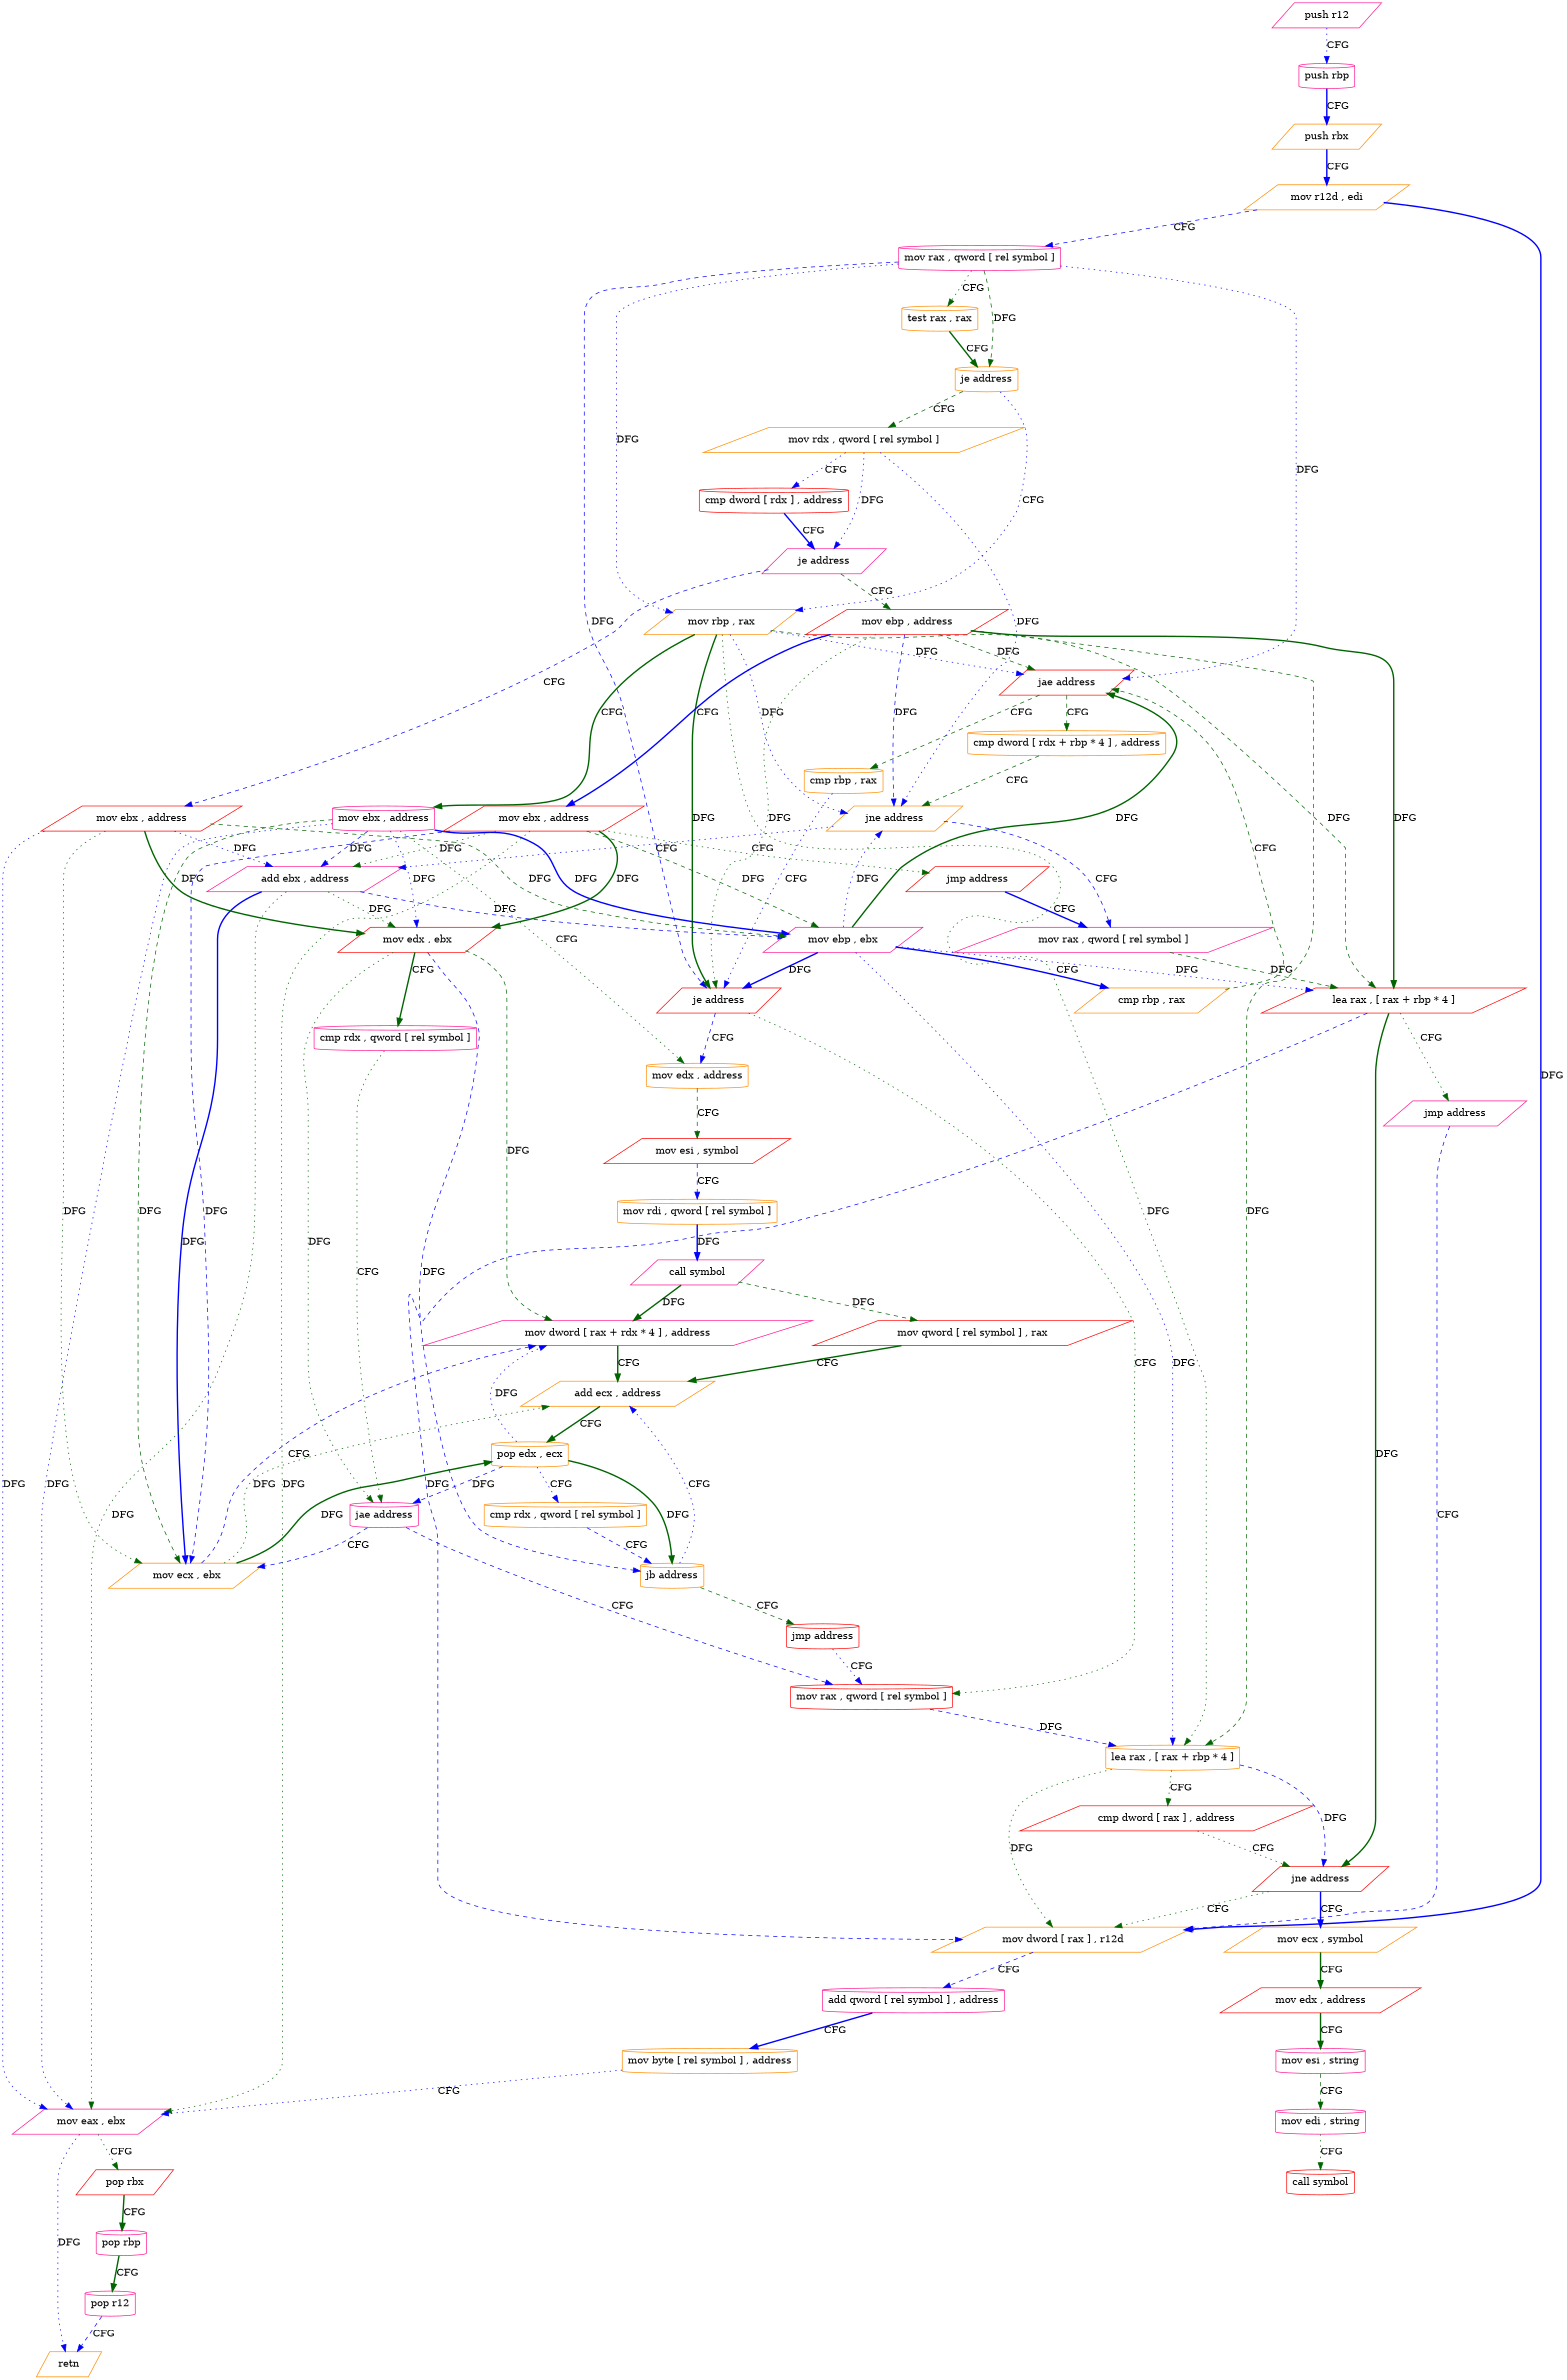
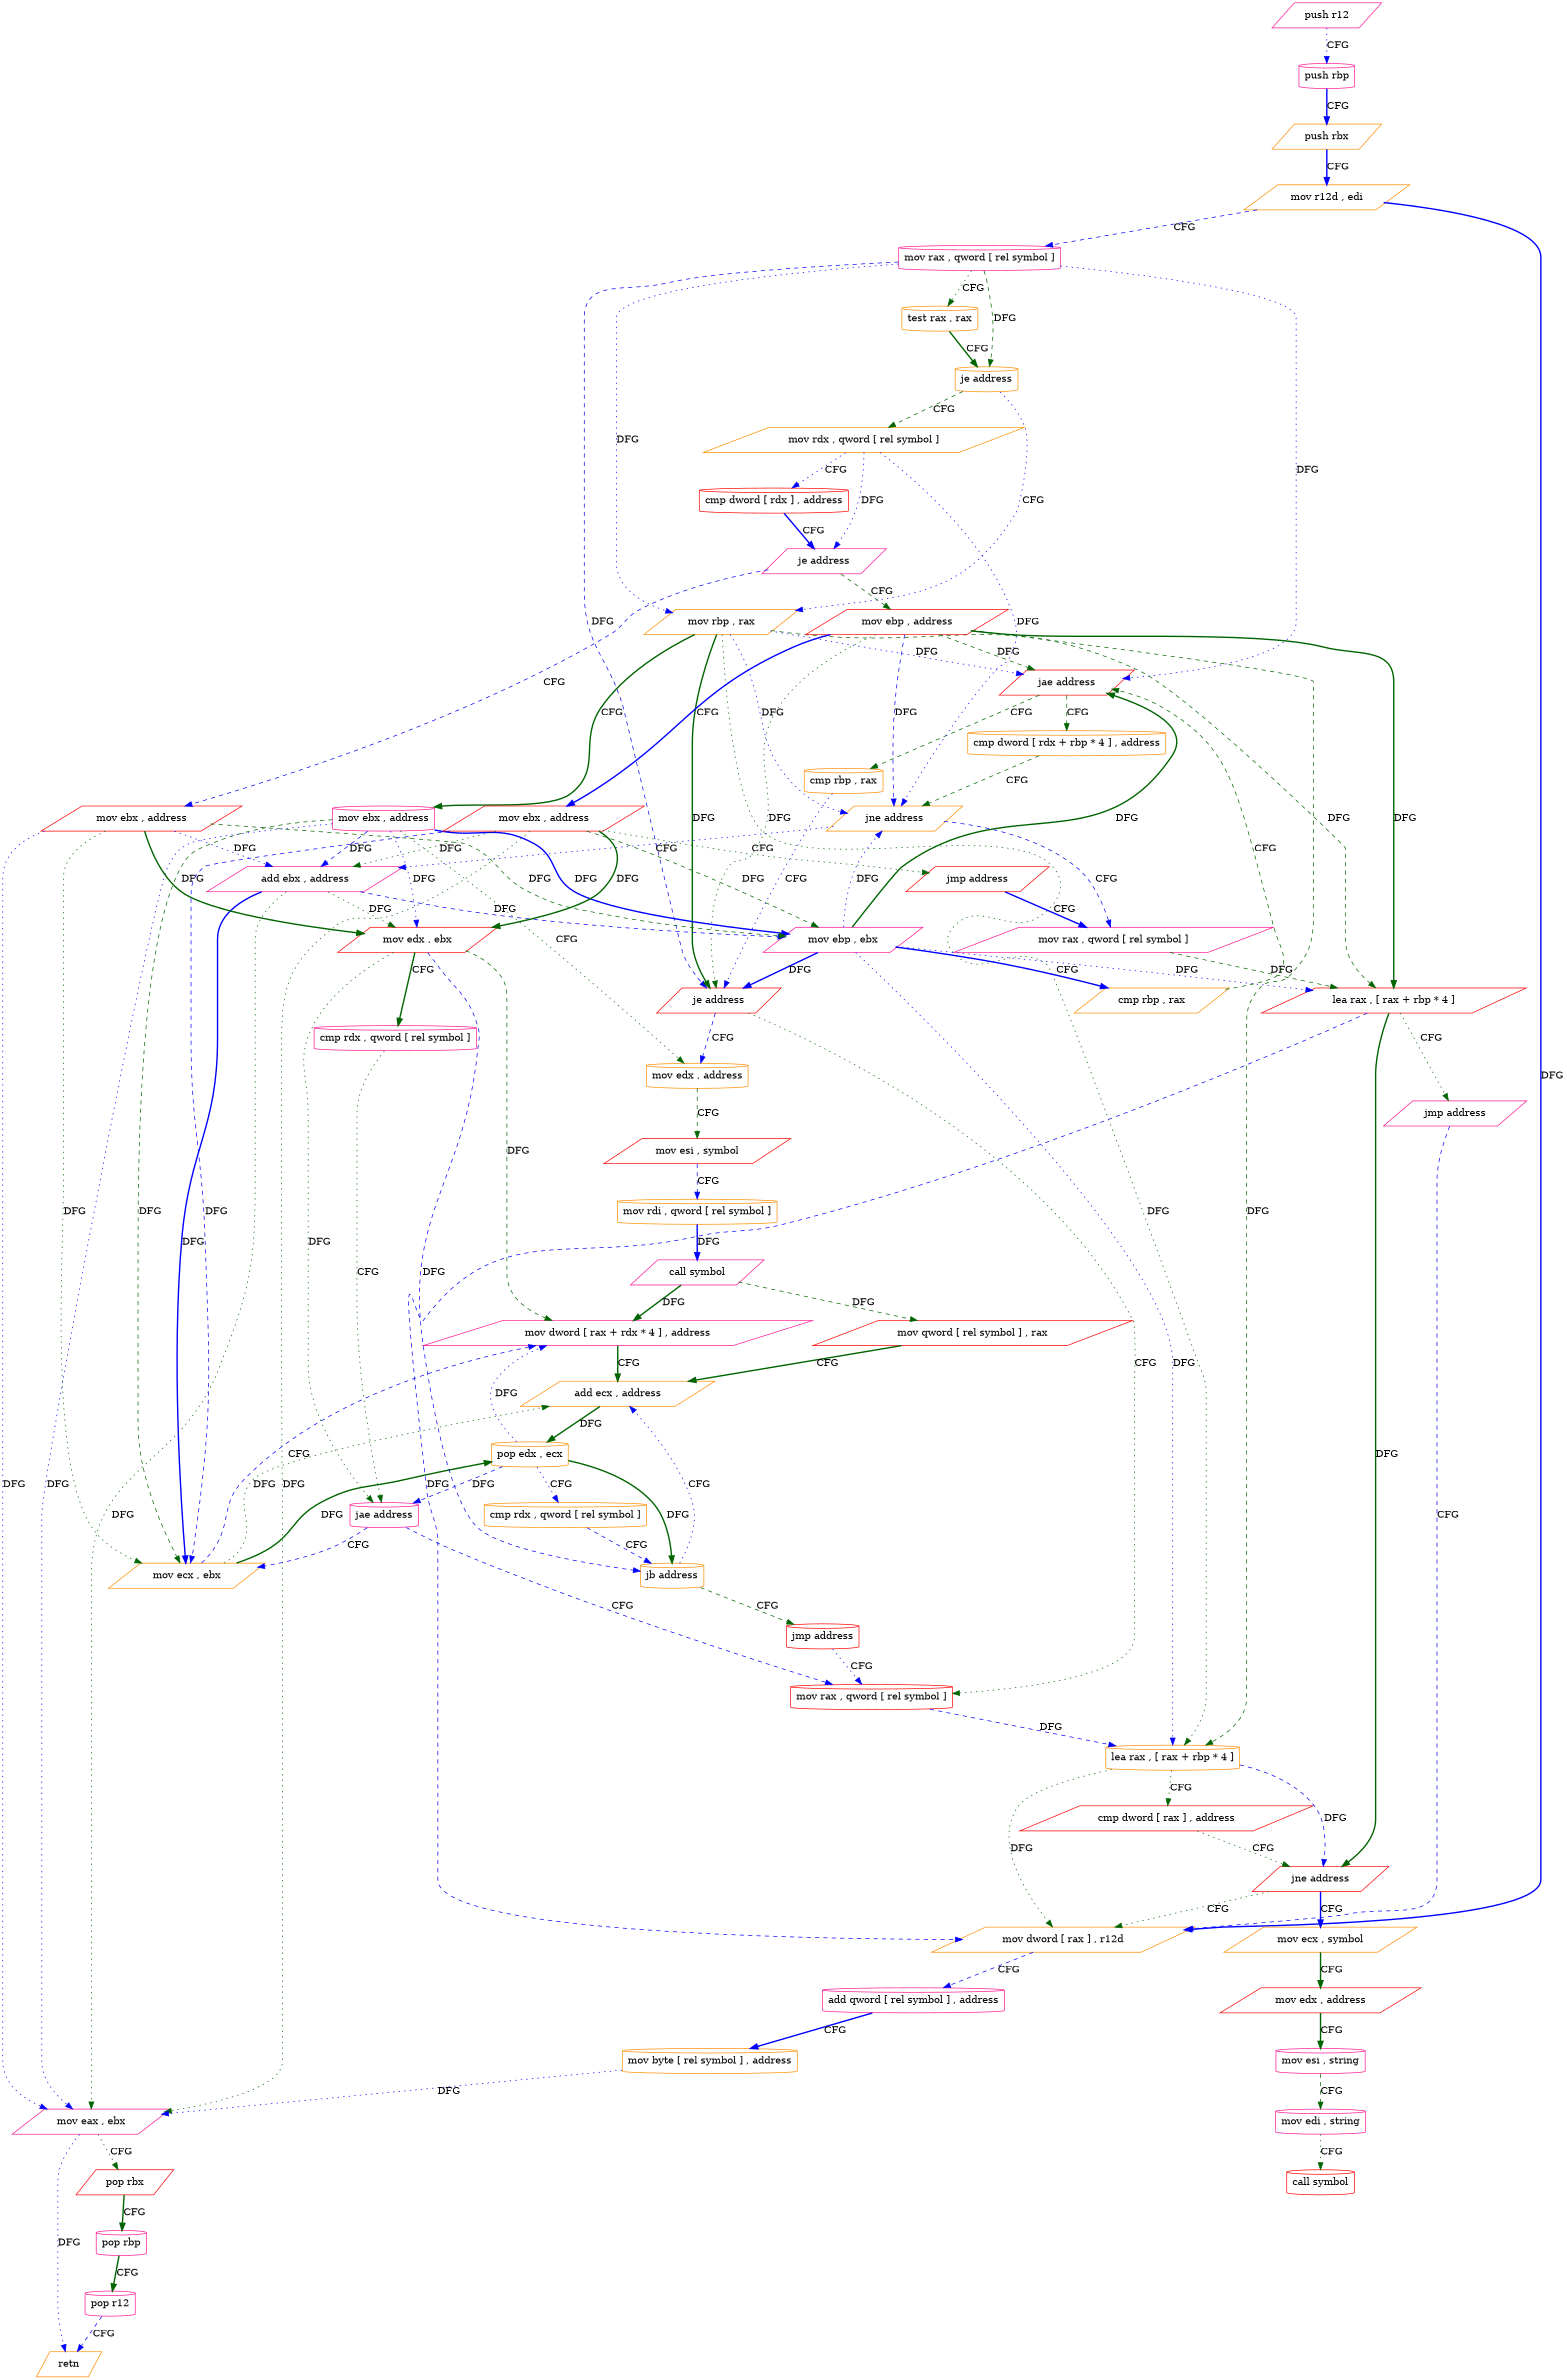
(591, 1424) -> (591, 1424)
(449, 2091) -> (449, 2091)
